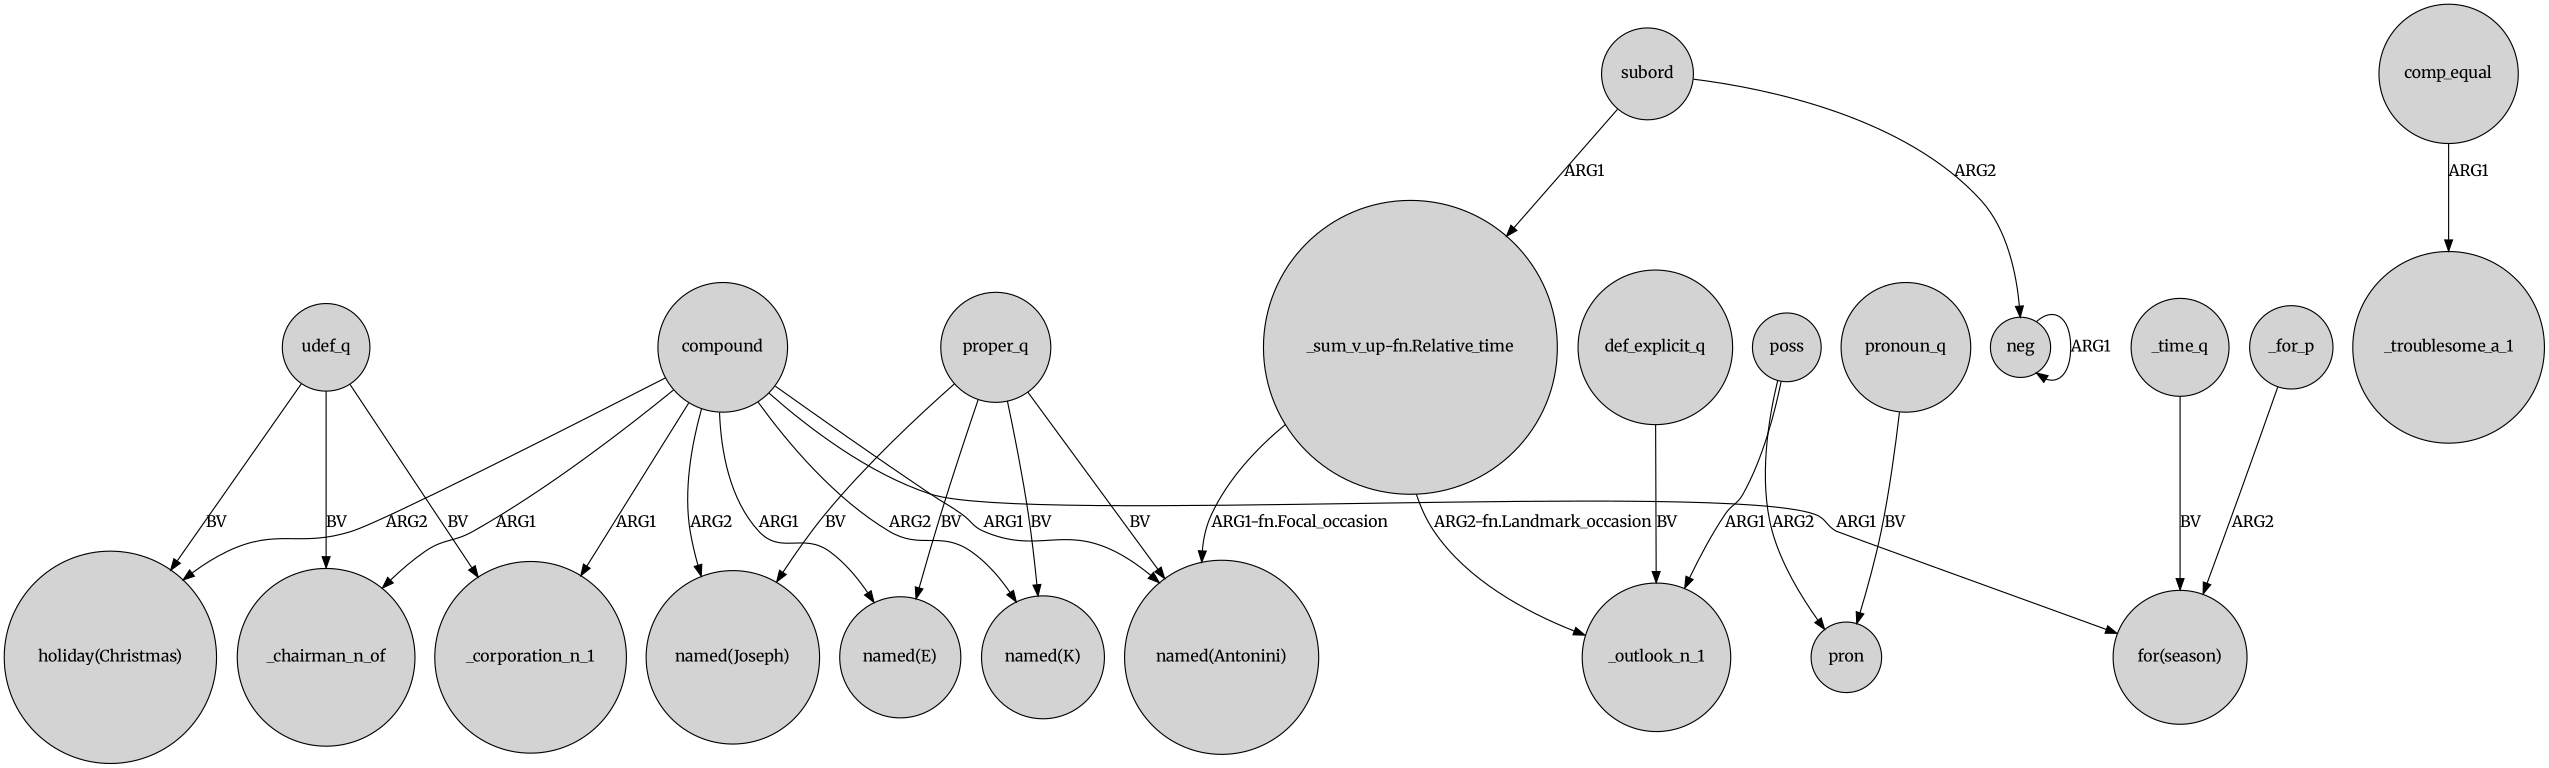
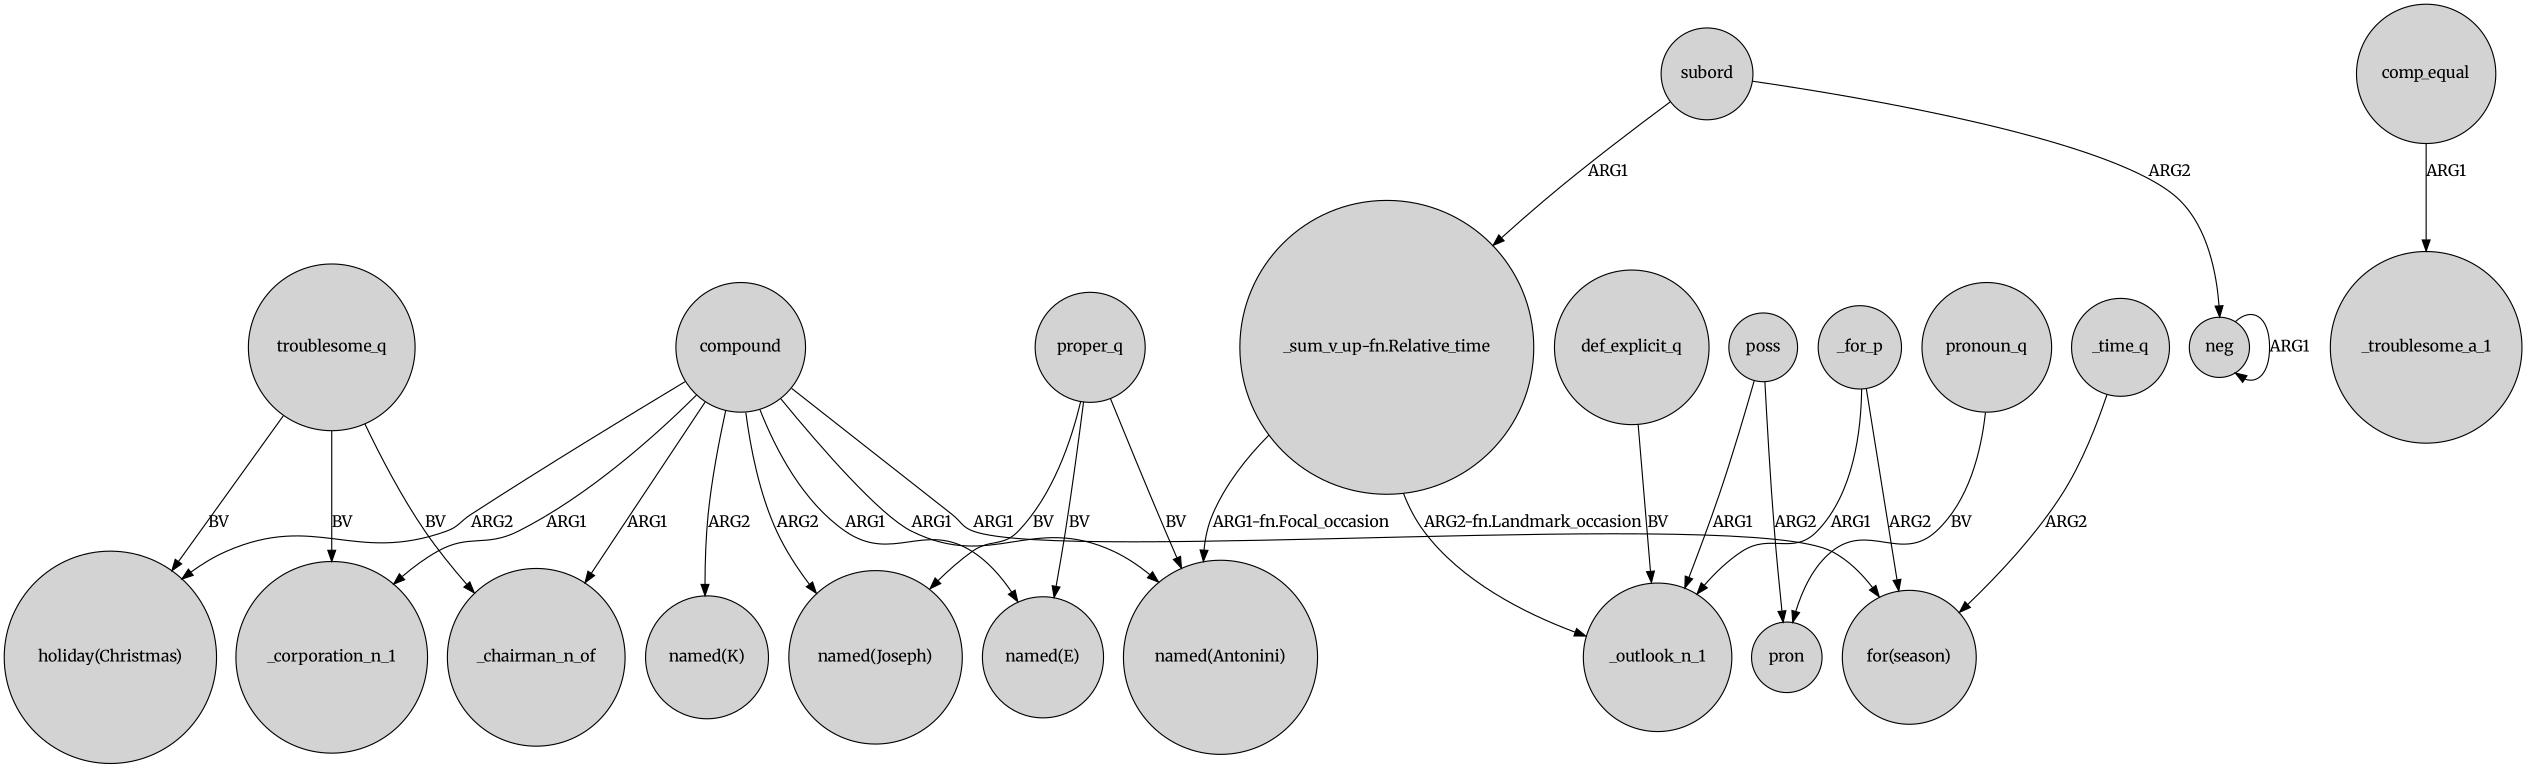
(326, 347) -> (332, 347)
(1025, 492) -> none
none -> (1824, 523)
(2191, 523) -> (2067, 523)
